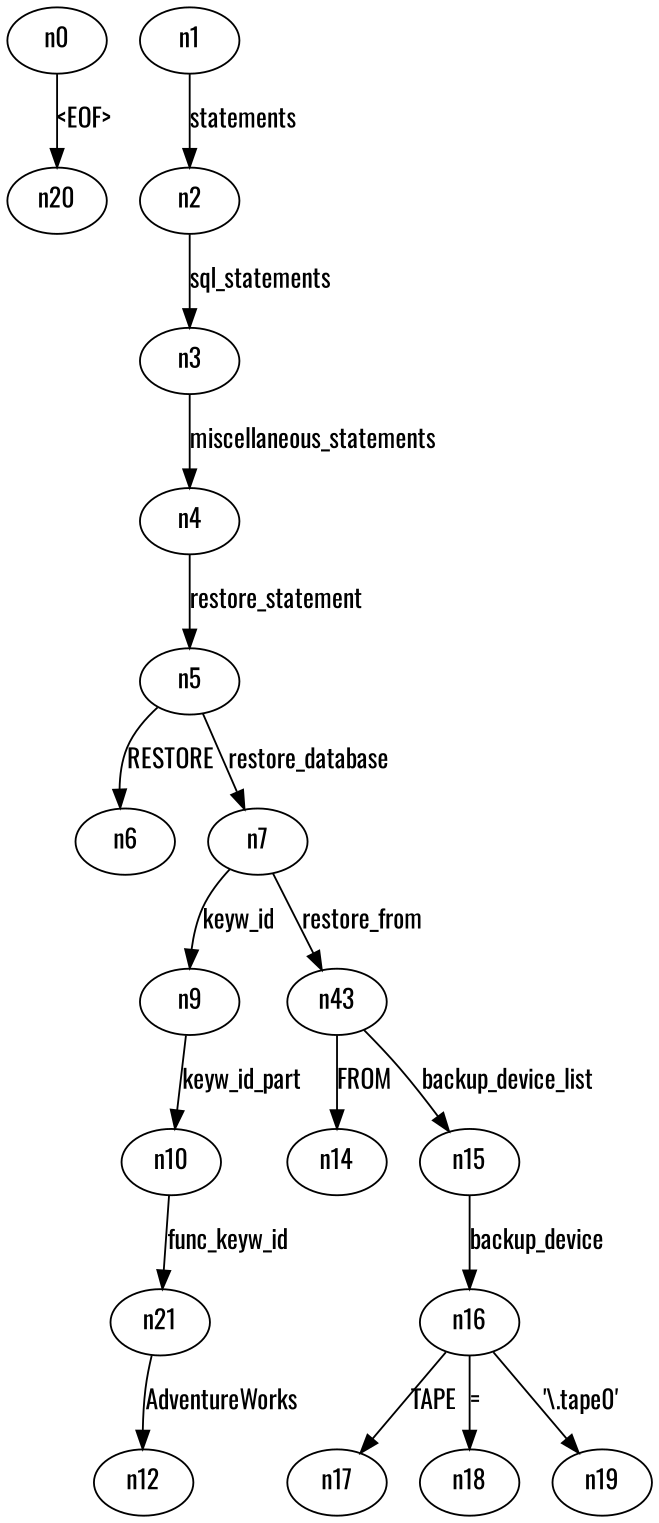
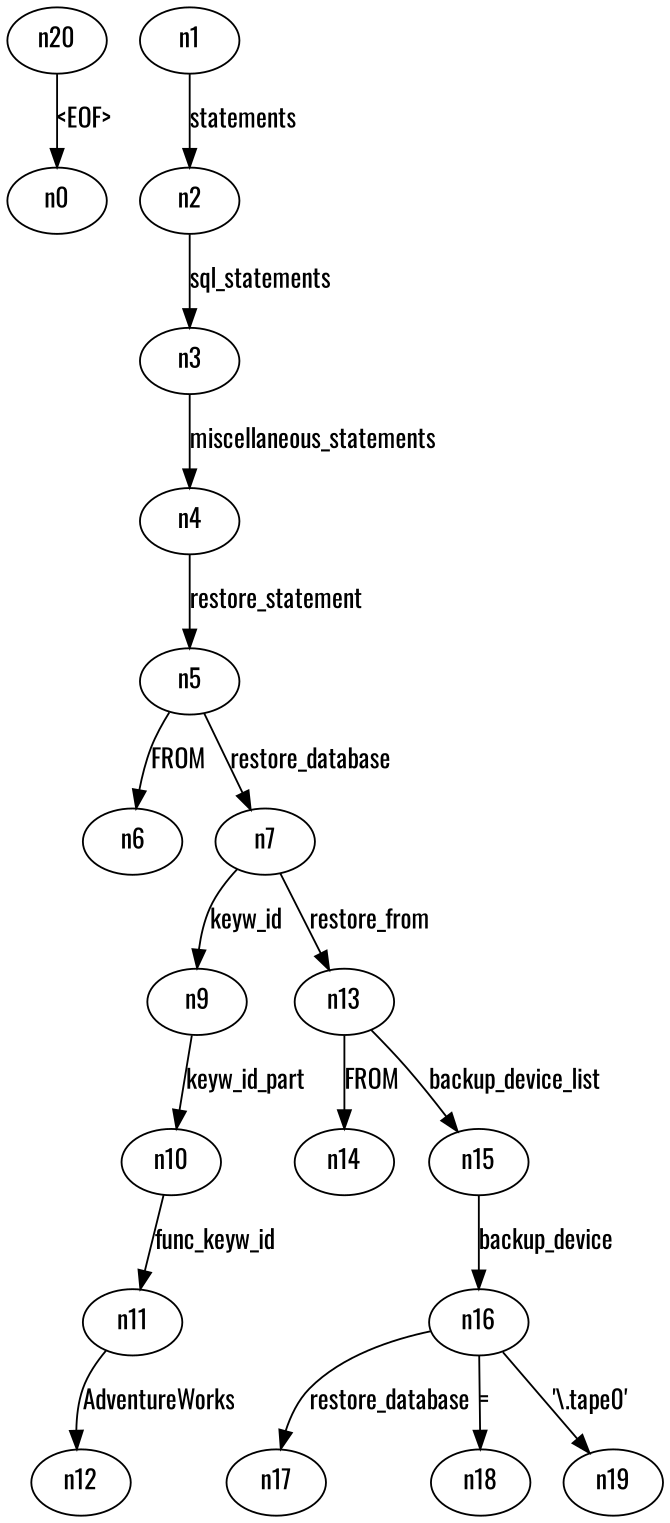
(57, 111) -> (57, 111)
(171, 762) -> (179, 762)
(337, 1002) -> (344, 1002)
(160, 1322) -> (133, 1322)
(434, 1402) -> (390, 1402)
